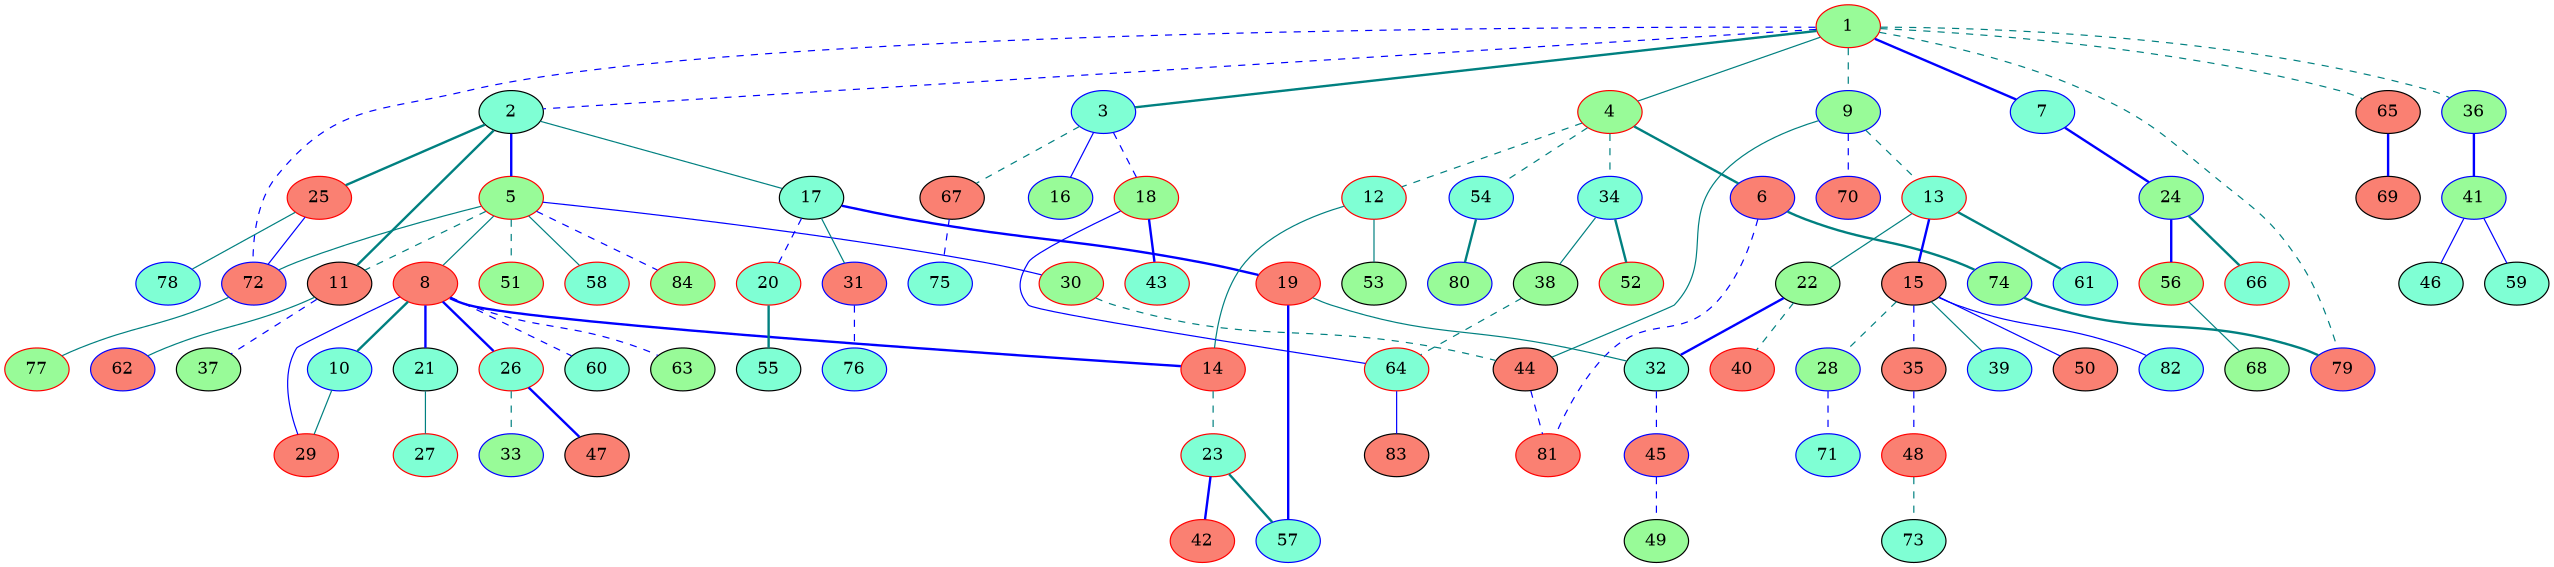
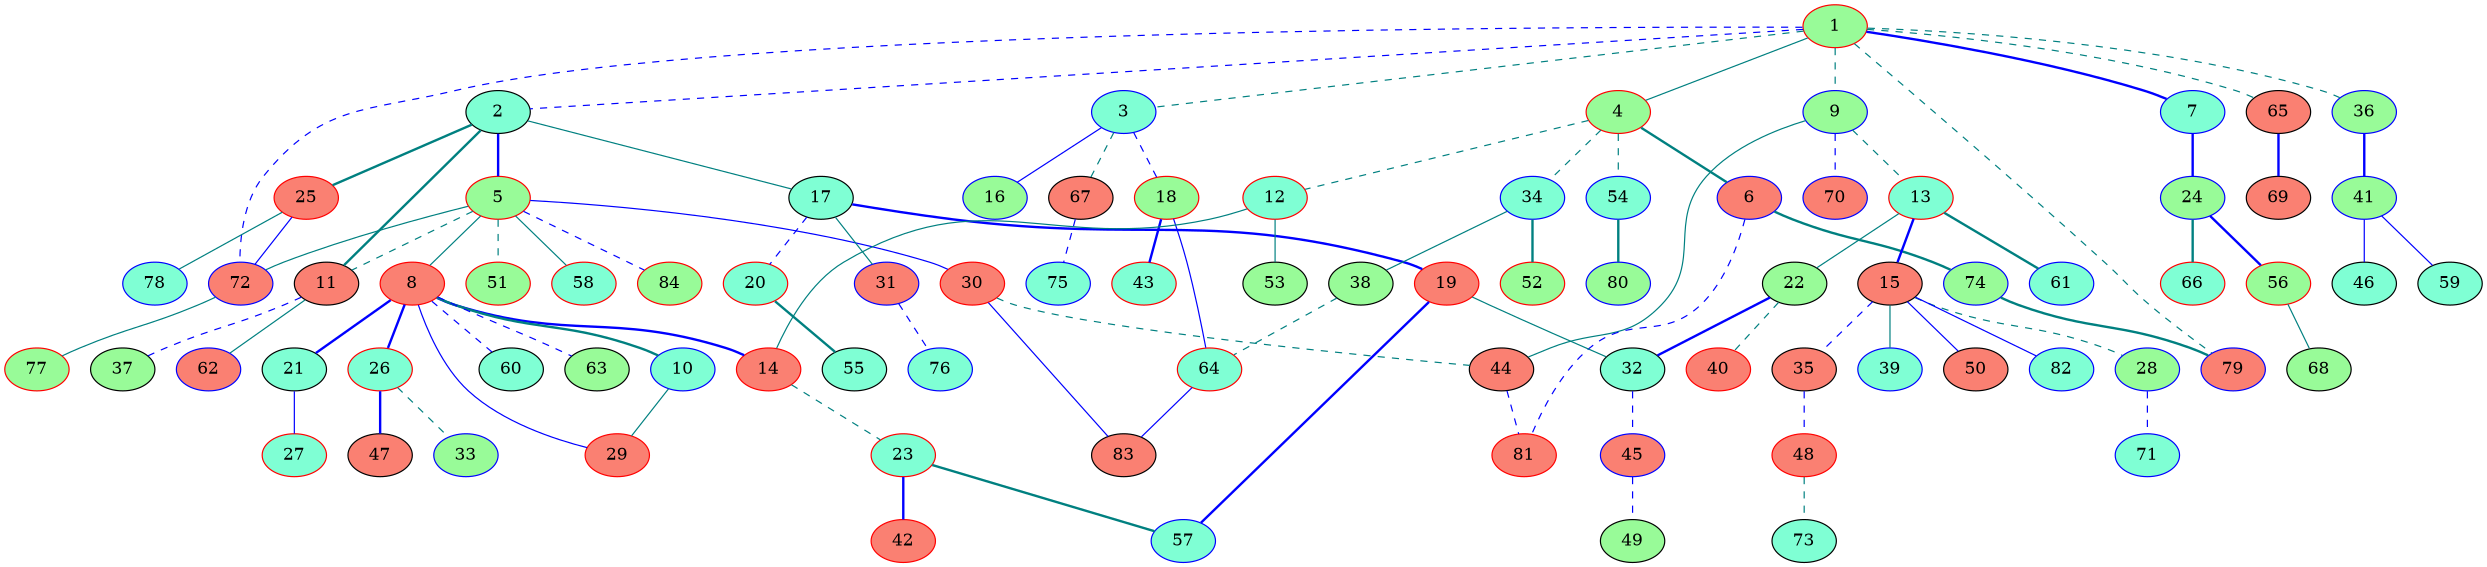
(1476, 69) -> (1479, 69)
(1071, 284) -> (972, 284)
none -> (1048, 370)
(425, 412) -> (294, 412)
